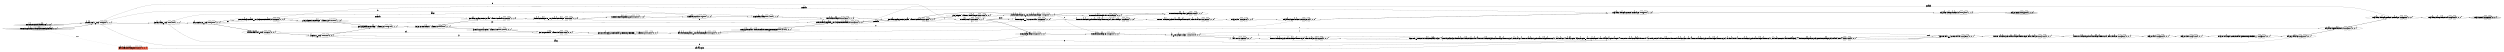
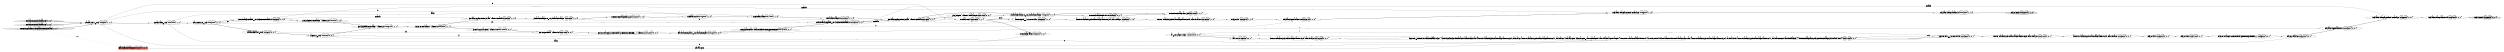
none -> (39, 21)
(1105, 34) -> none
